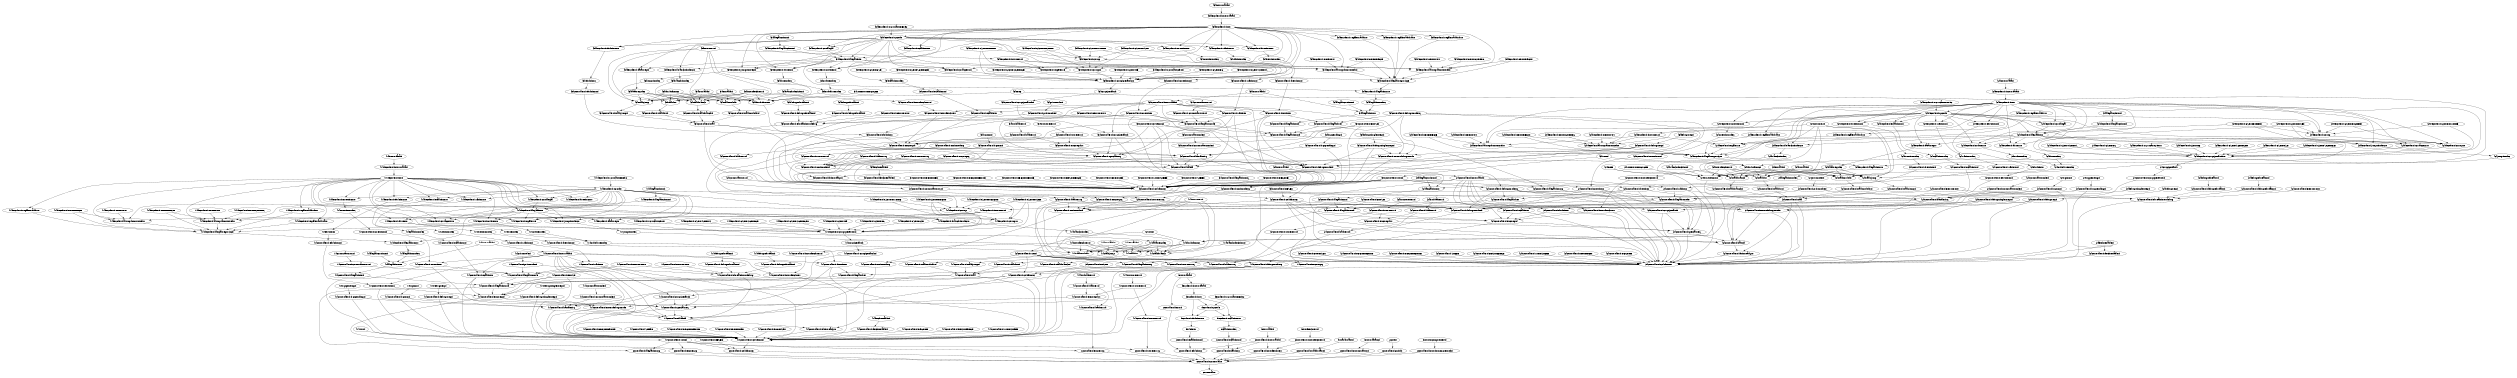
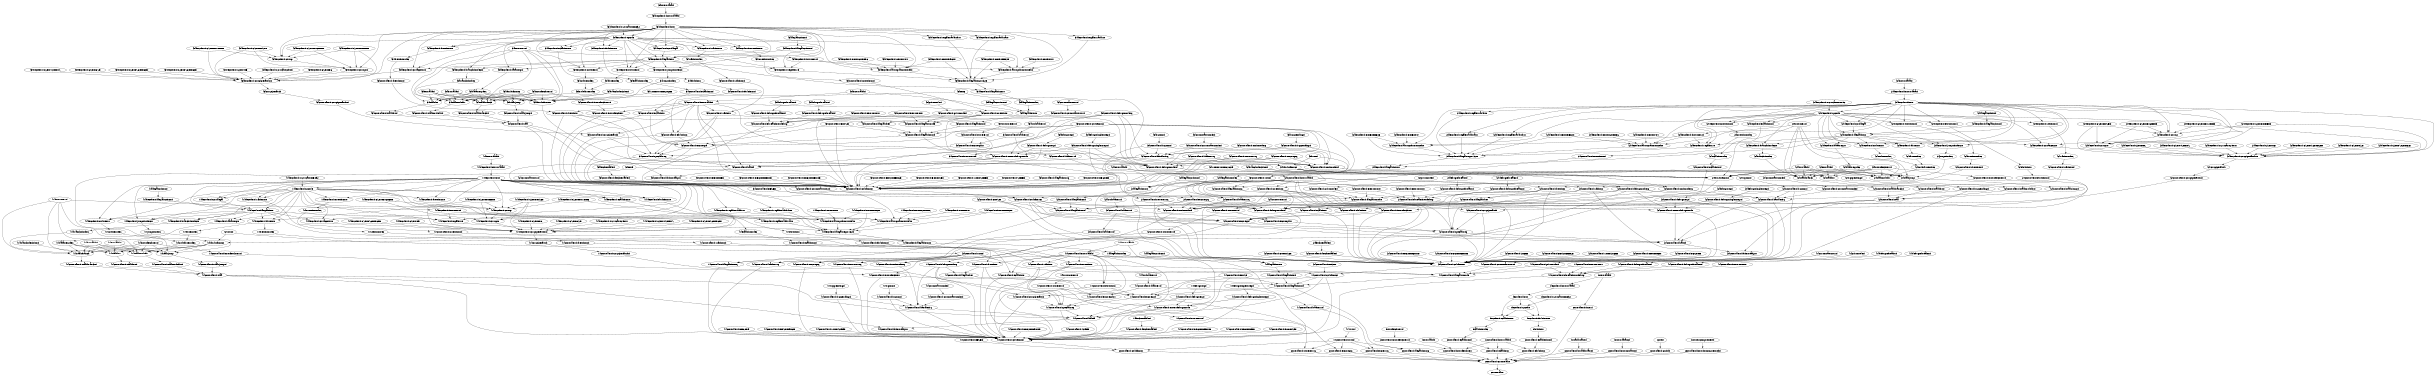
(1168, 332) -> (1557, 348)
(1268, 334) -> (1442, 345)
